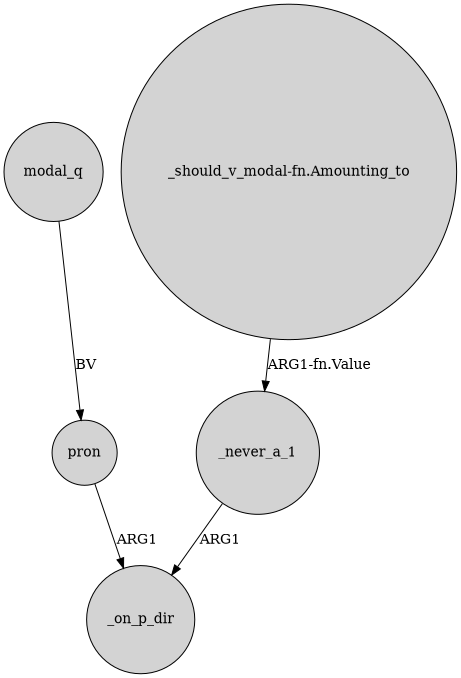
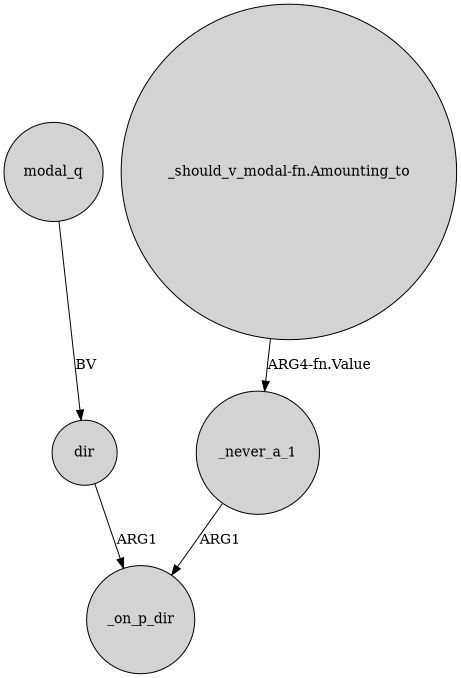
(319, 365) -> (319, 365)
(85, 453) -> (85, 453)
